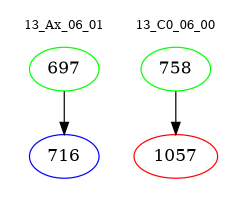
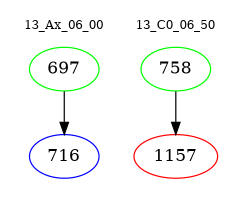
(64, 26) -> (64, 26)
(176, 26) -> (176, 26)
(176, 156) -> (176, 156)
